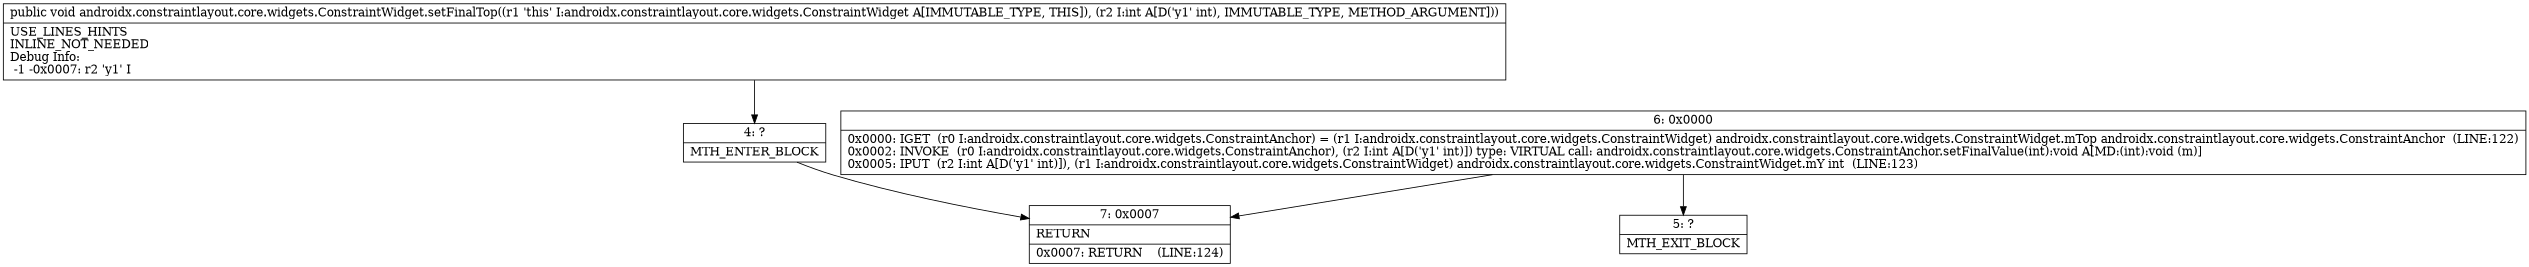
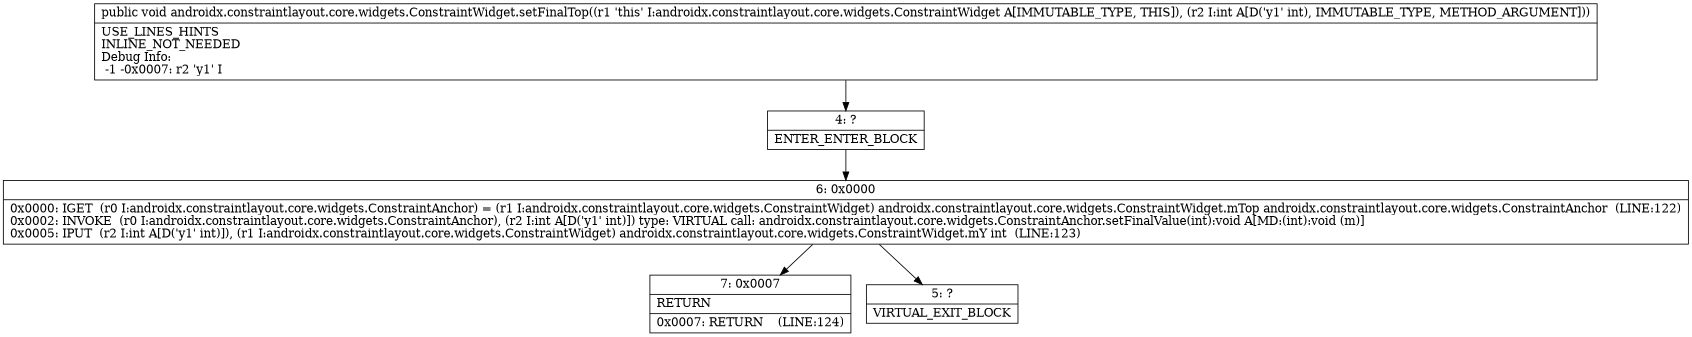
(755, 152) -> (846, 139)
(908, 194) -> (846, 161)
(1683, 244) -> (942, 313)
